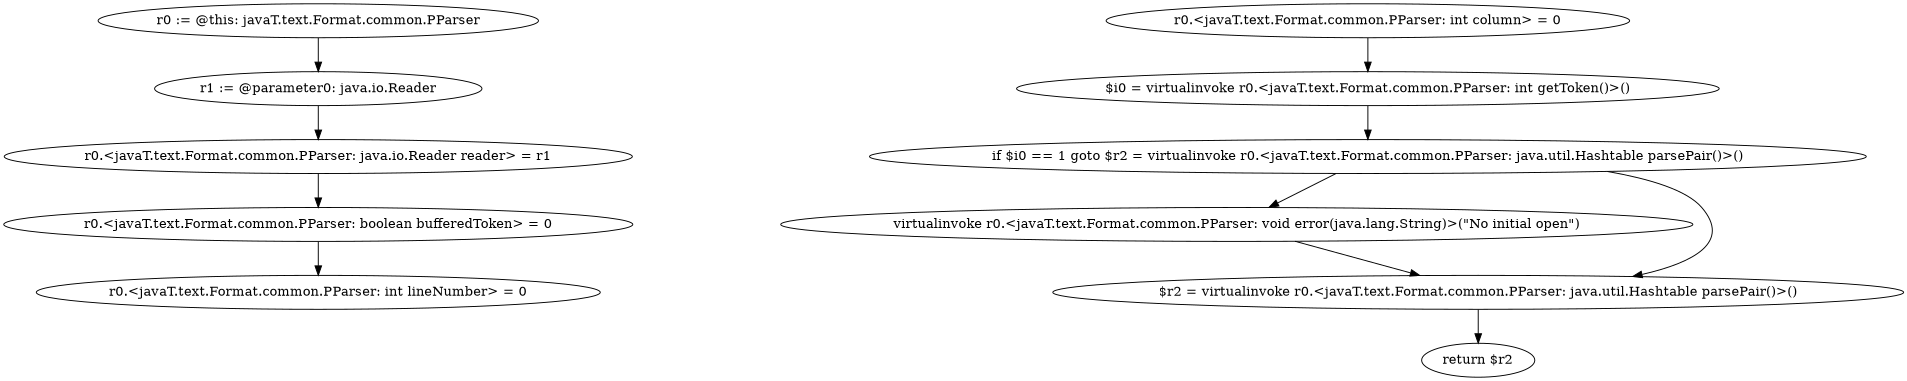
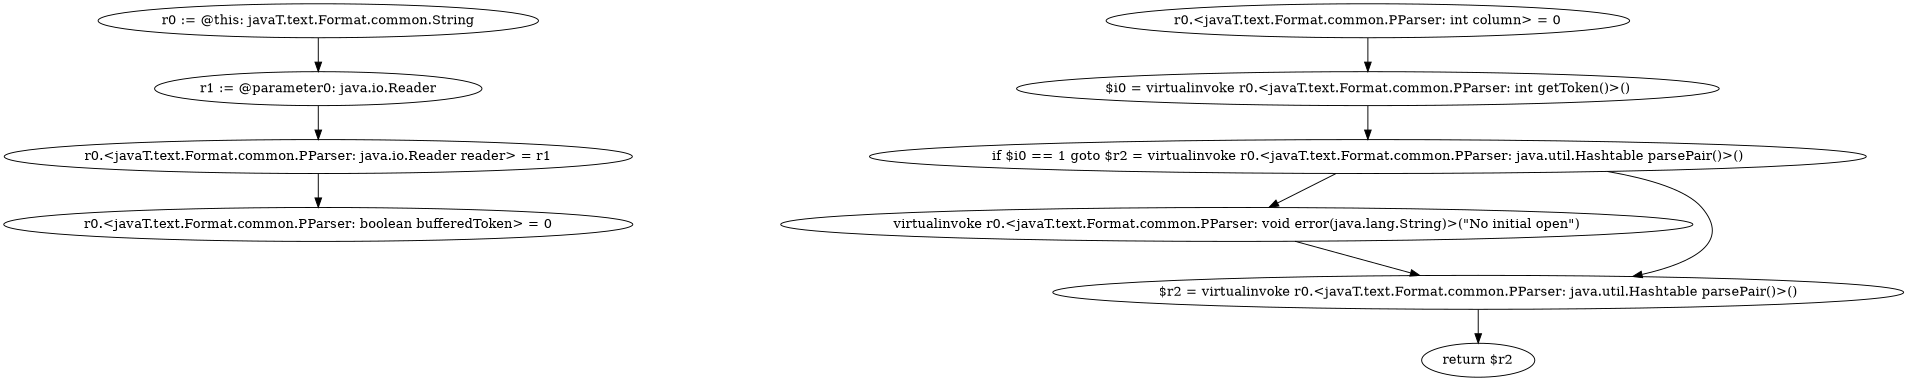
(318, 21) -> (318, 21)
(318, 292) -> none
